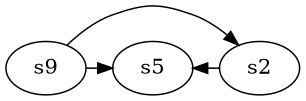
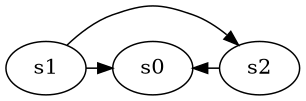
(46, 68) -> (46, 68)
(153, 68) -> (153, 68)
